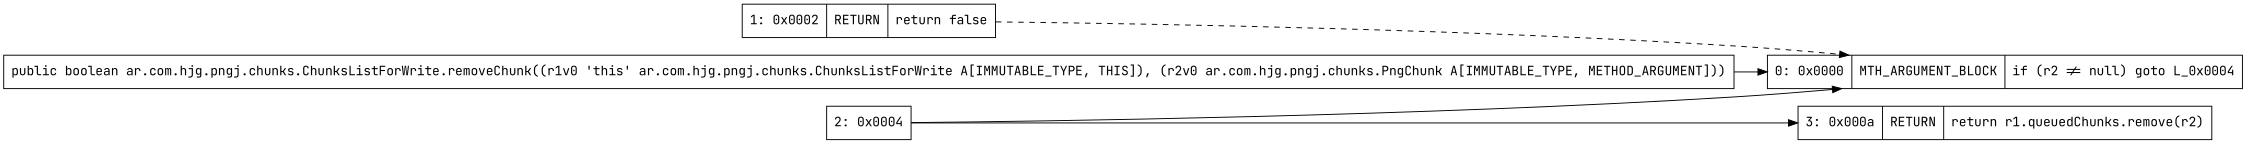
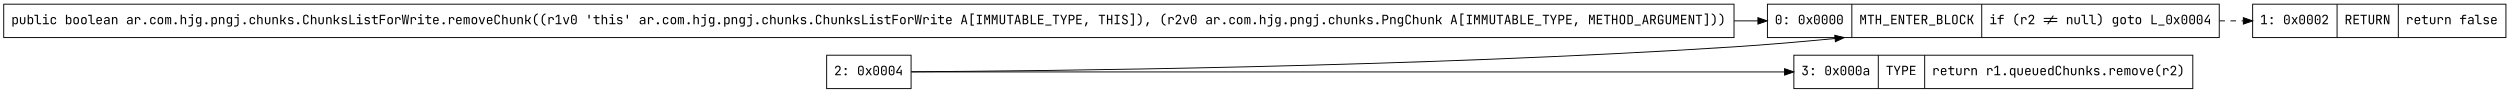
(1418, 31) -> (2231, 21)
(1928, 71) -> (1917, 20)
(1913, 122) -> (1901, 71)
